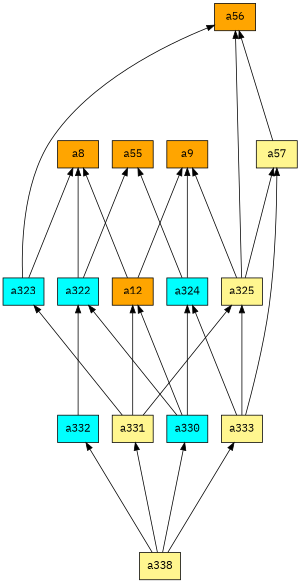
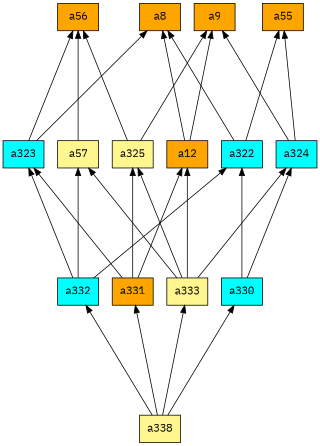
none -> (52, 227)
(258, 227) -> (78, 232)
(161, 364) -> (187, 227)
(133, 429) -> (133, 292)
